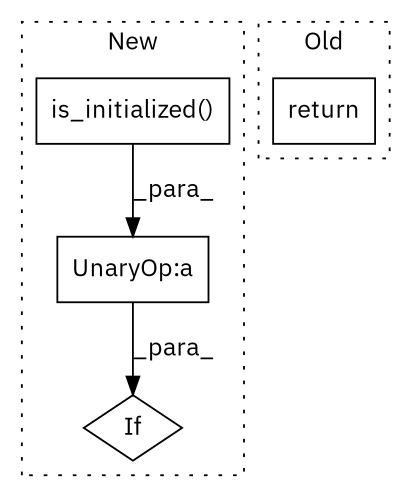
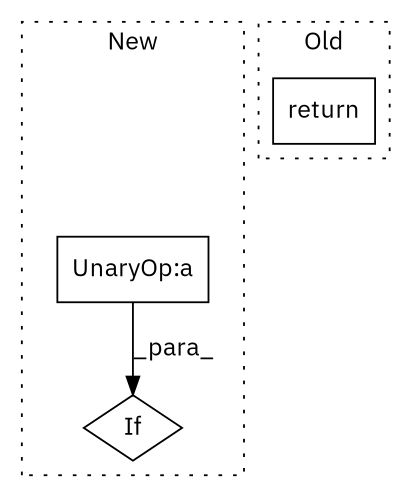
(133, 111) -> none
